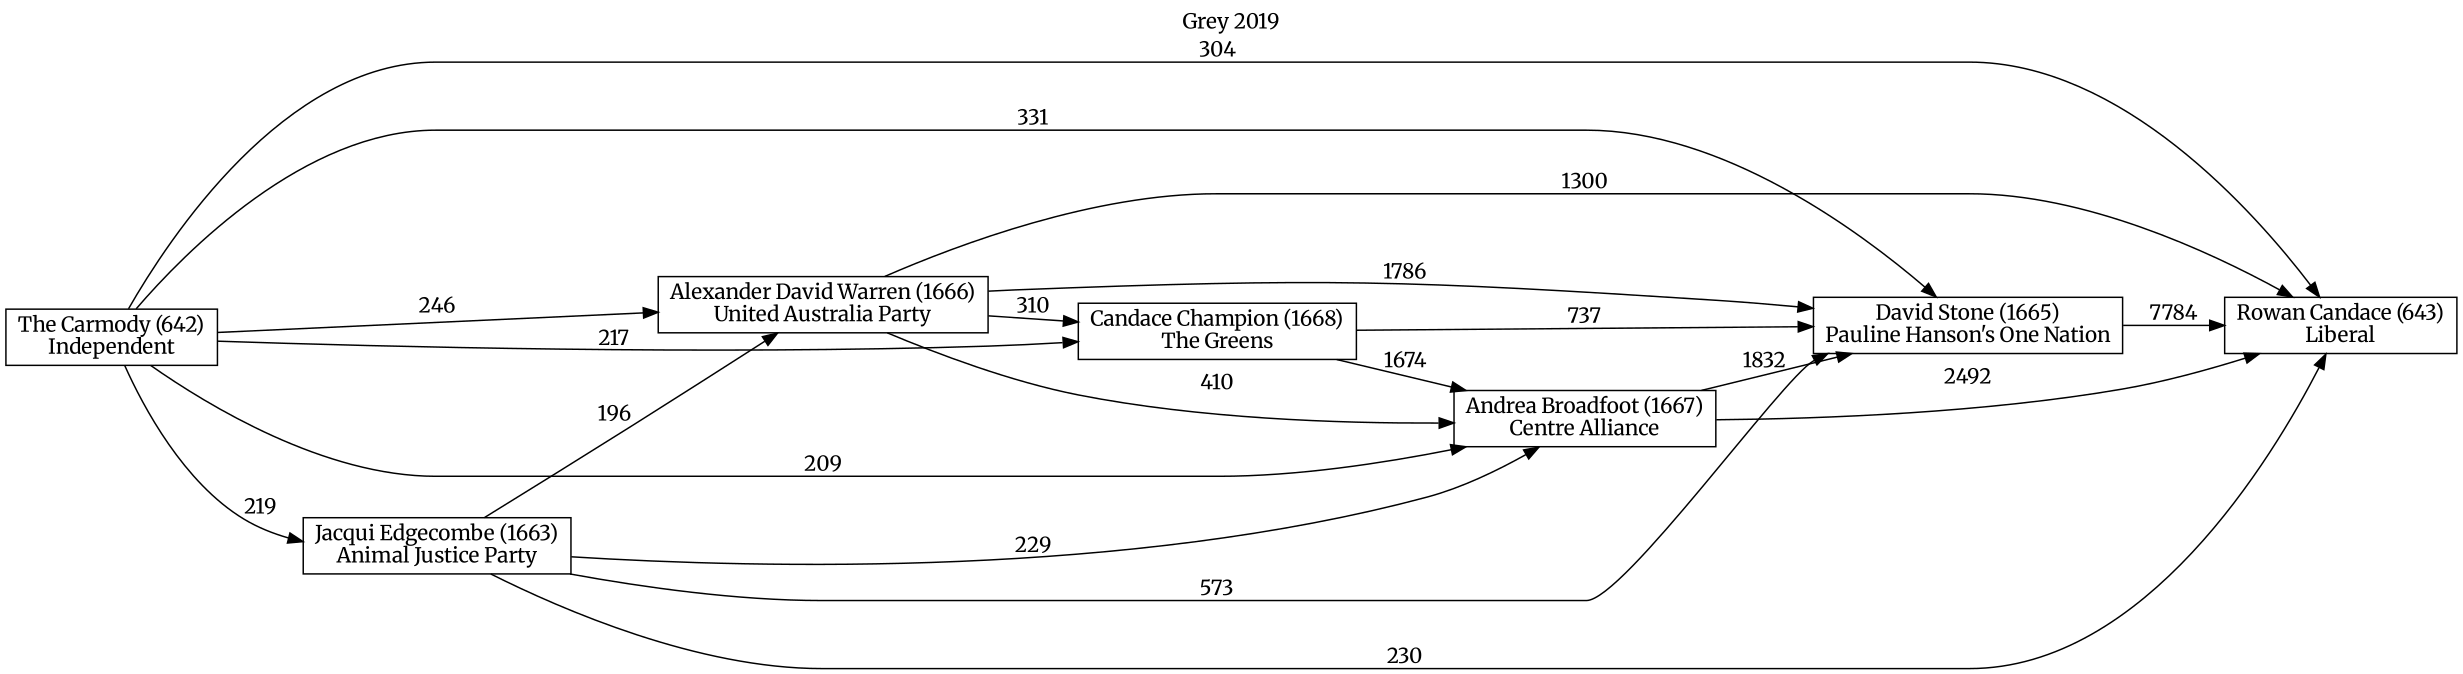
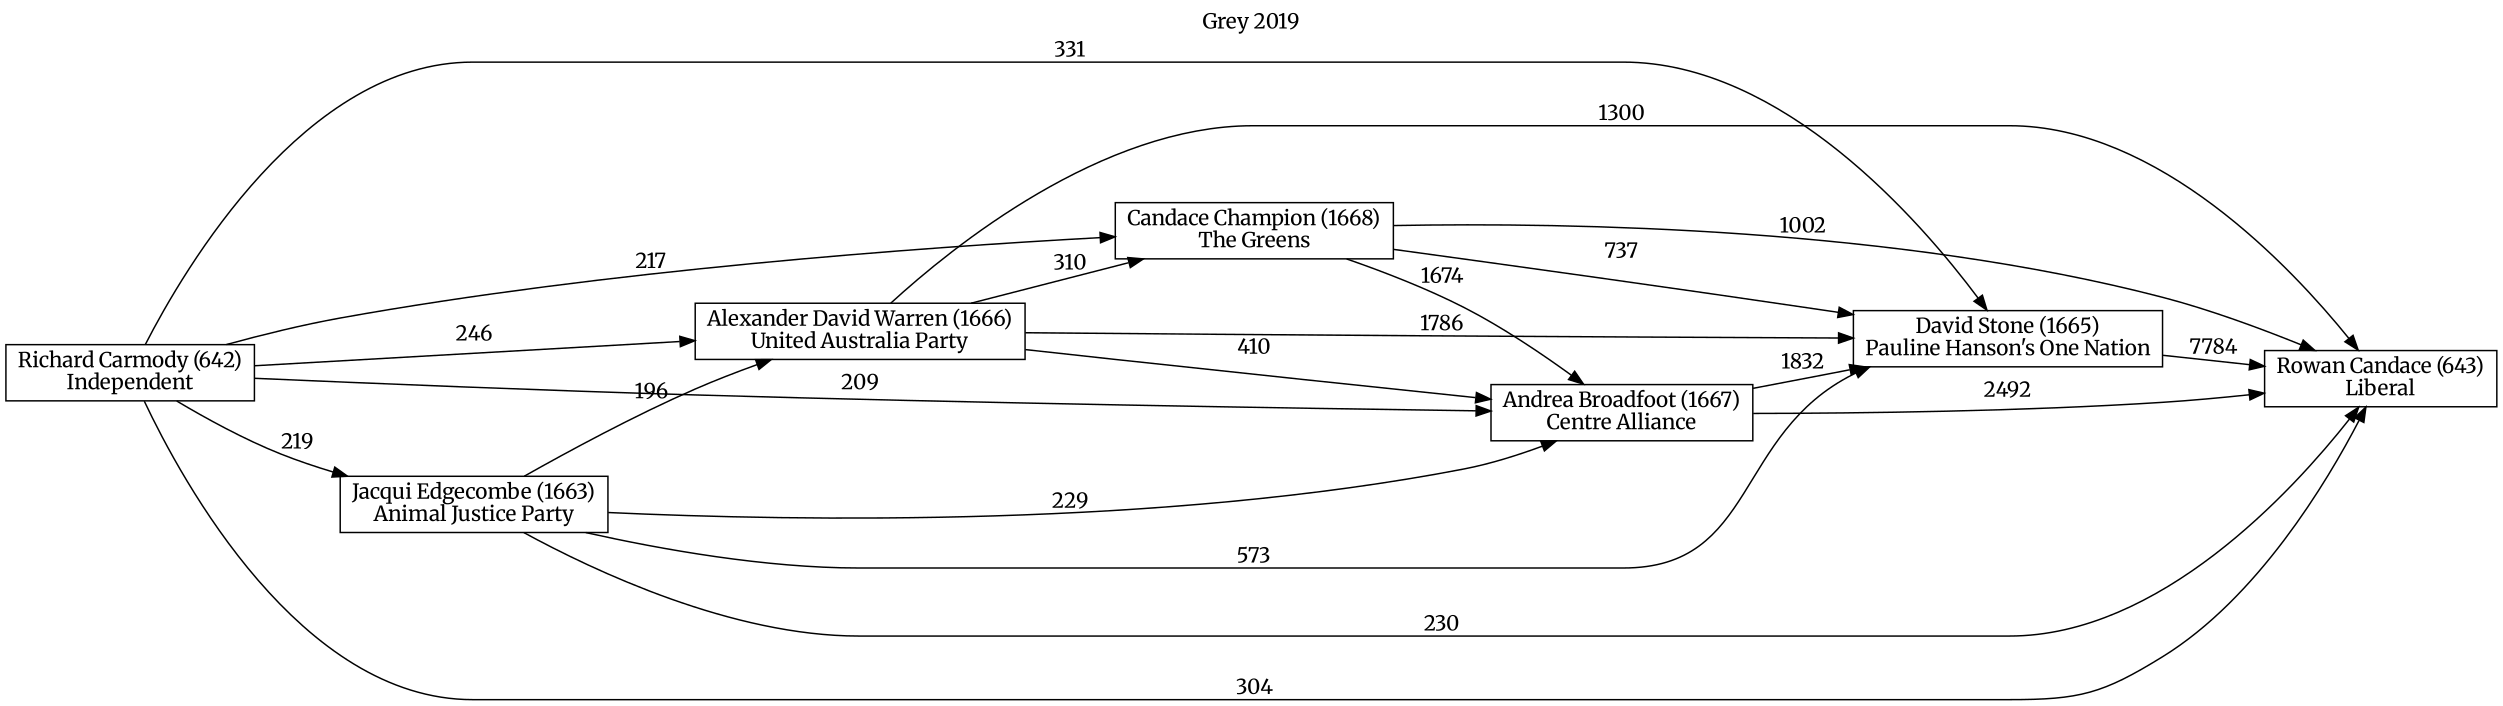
none -> (1853, 244)
(112, 337) -> (130, 373)
